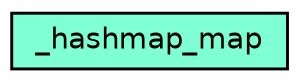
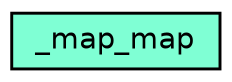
(150, 41) -> (116, 41)
